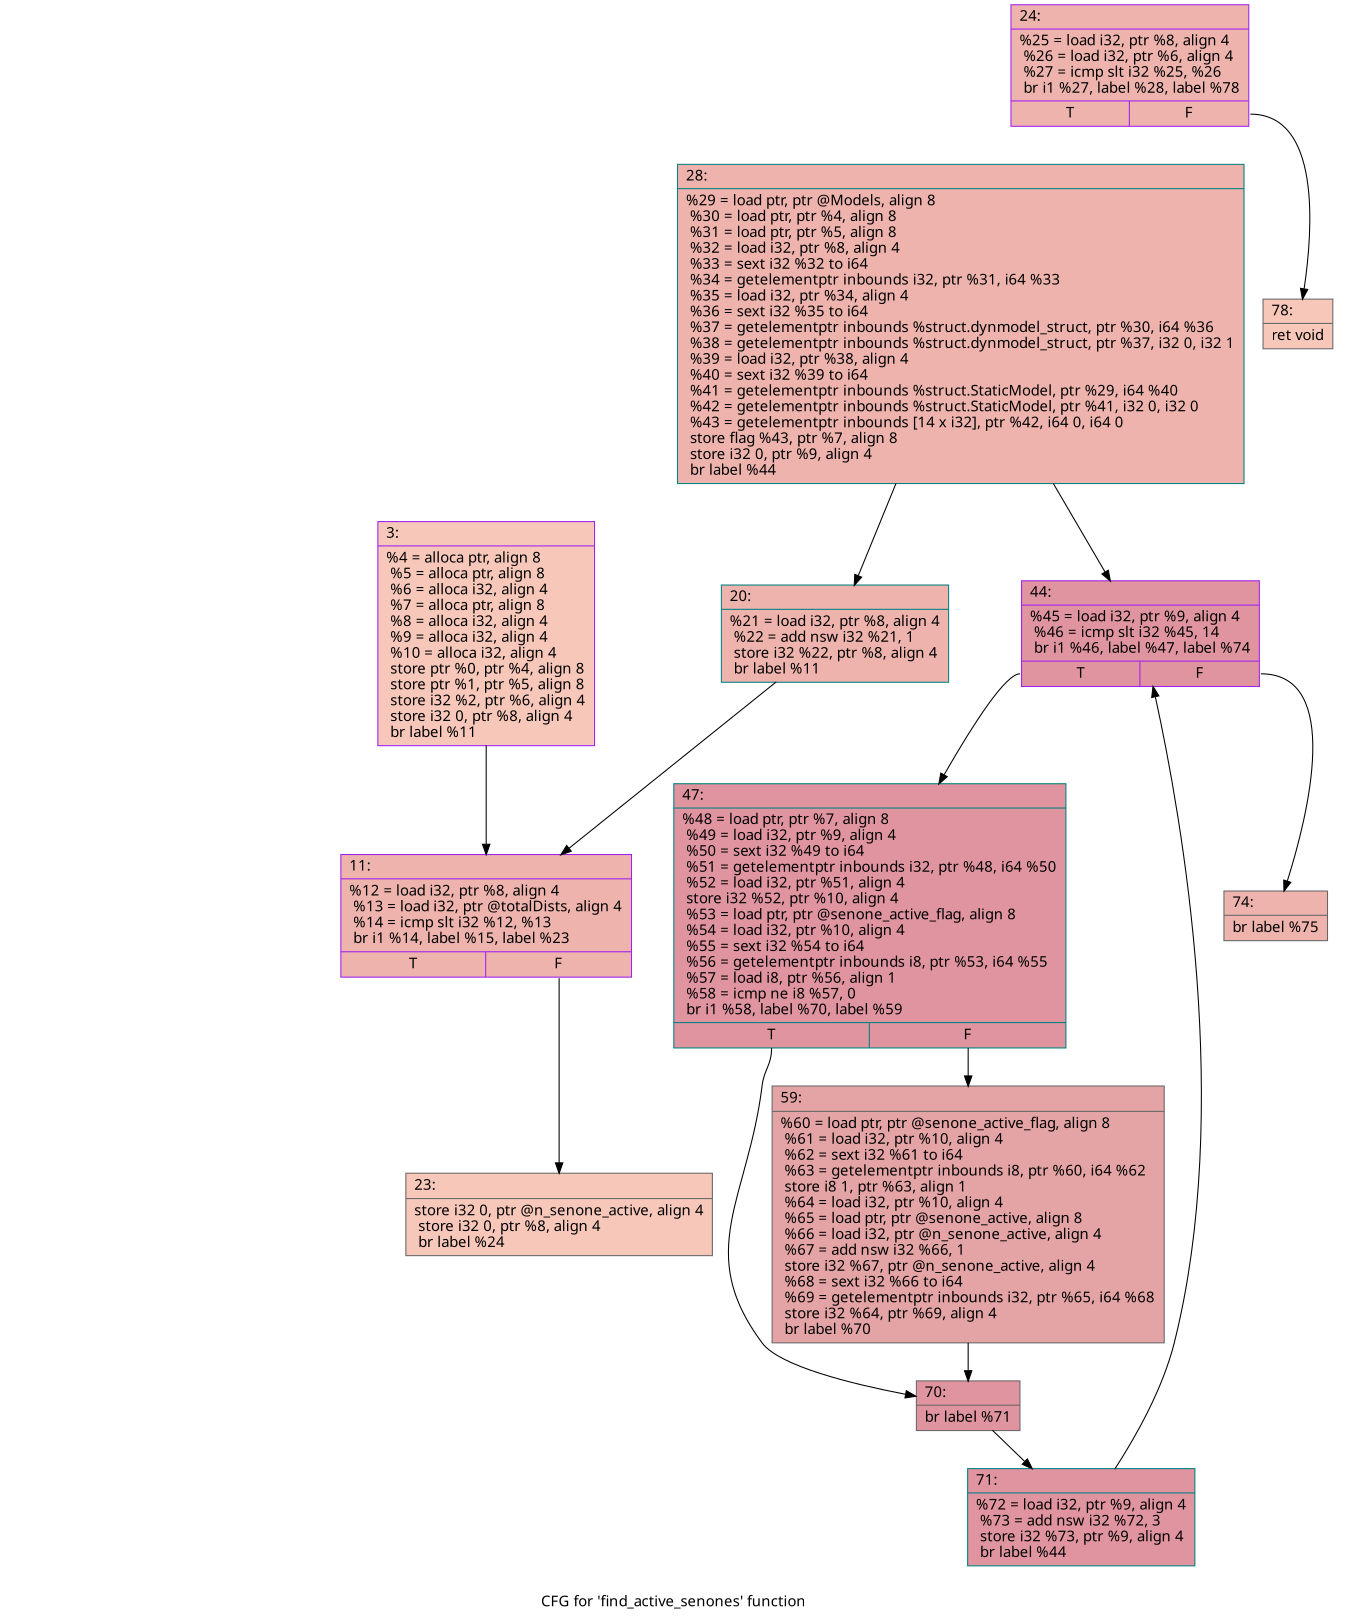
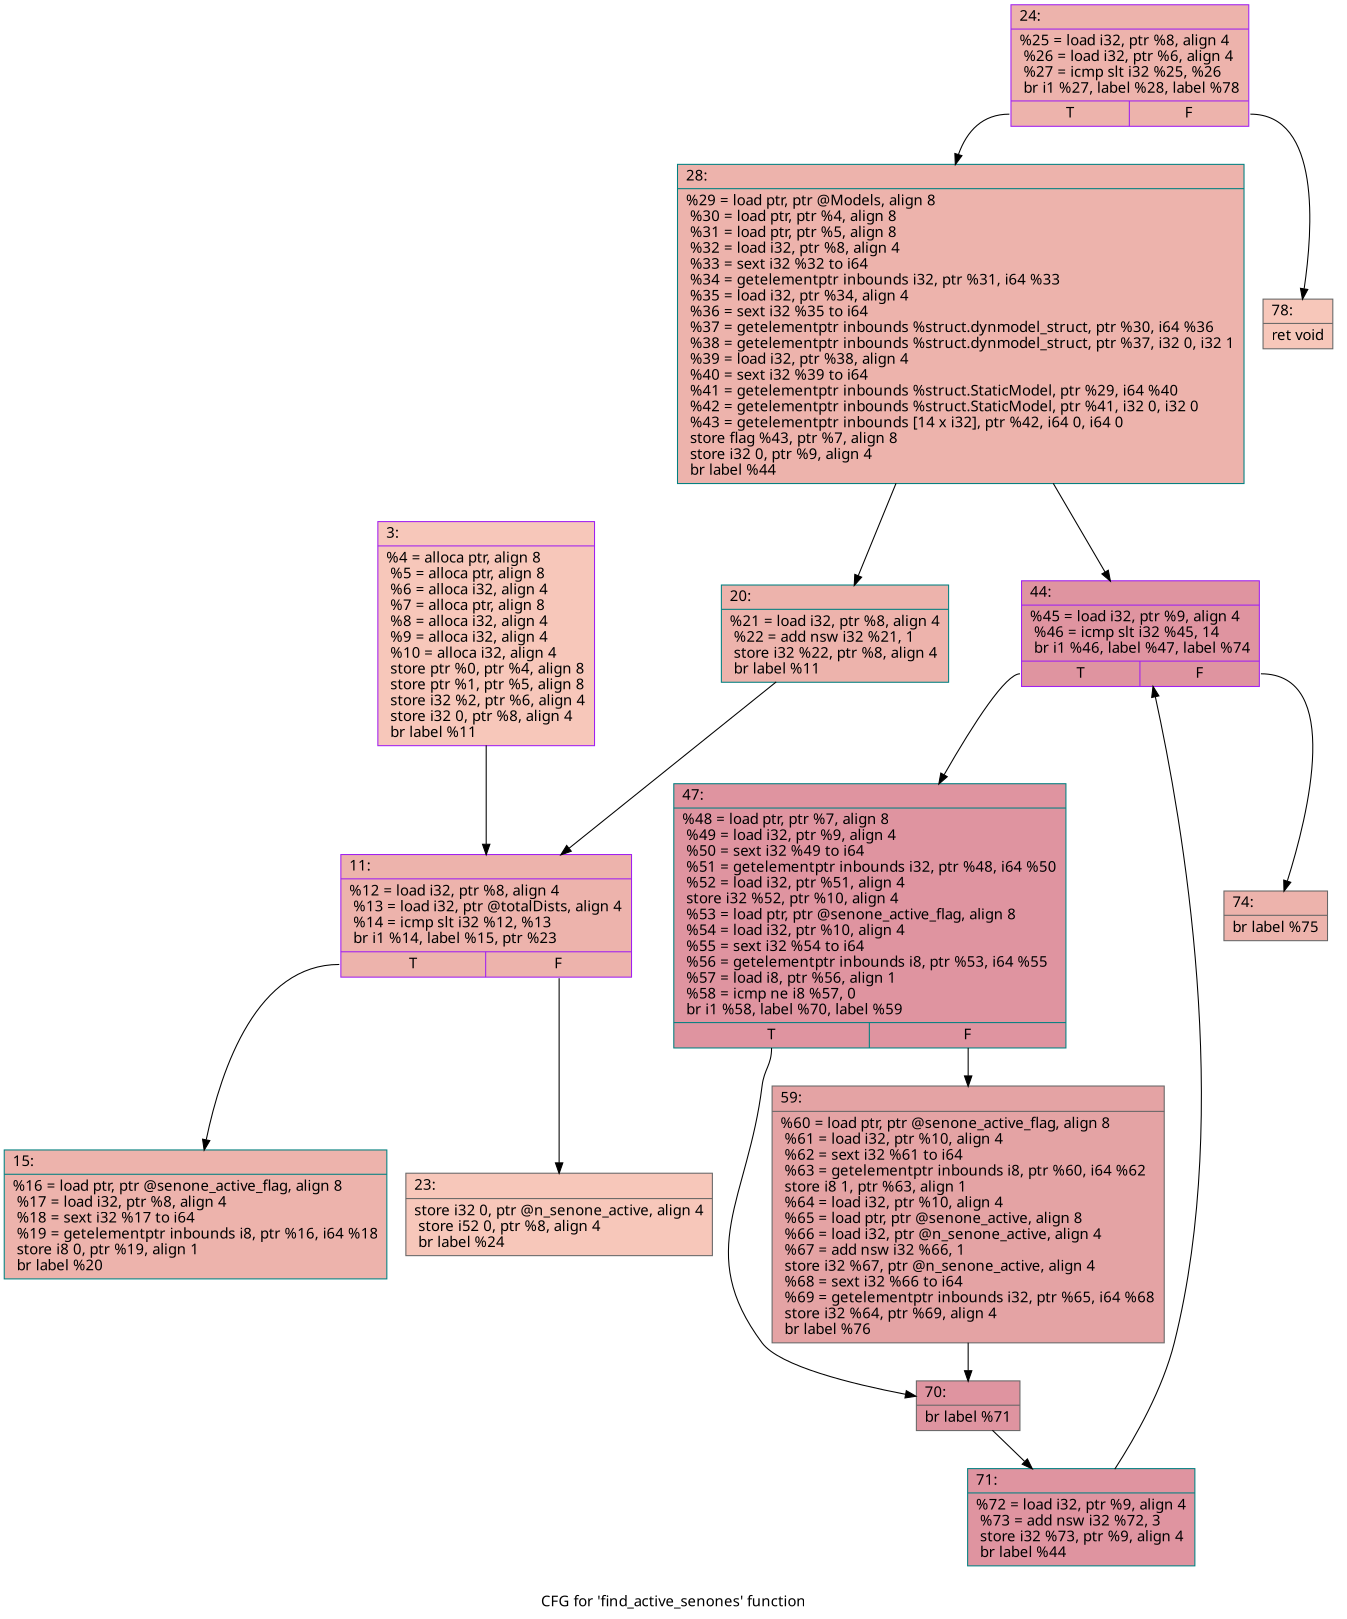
none -> (977, 125)
(460, 939) -> (453, 939)
none -> (196, 1214)
(508, 1227) -> (508, 1227)
(826, 1330) -> (826, 1330)
